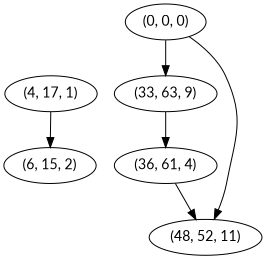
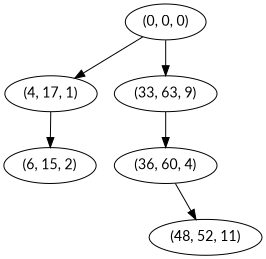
(237, 116) -> (113, 55)
(166, 166) -> (166, 166)
